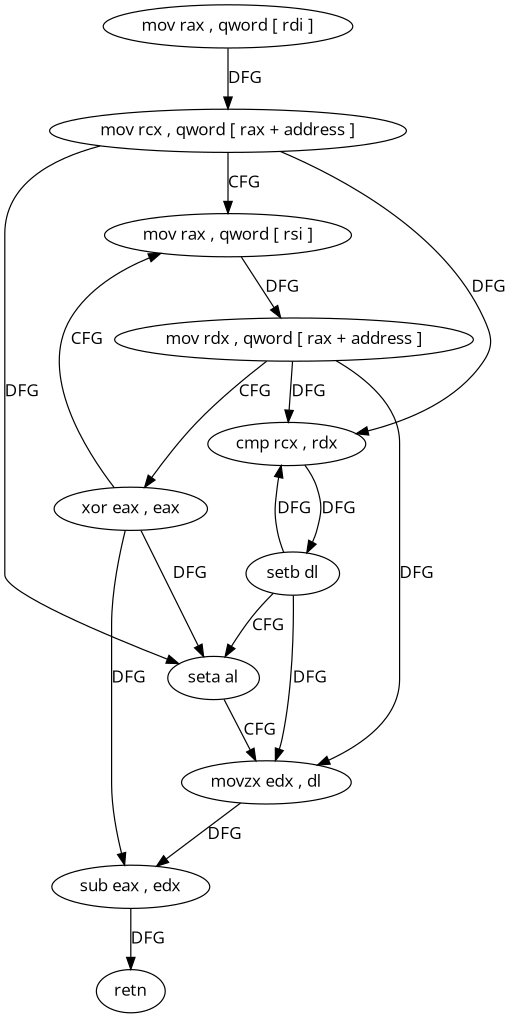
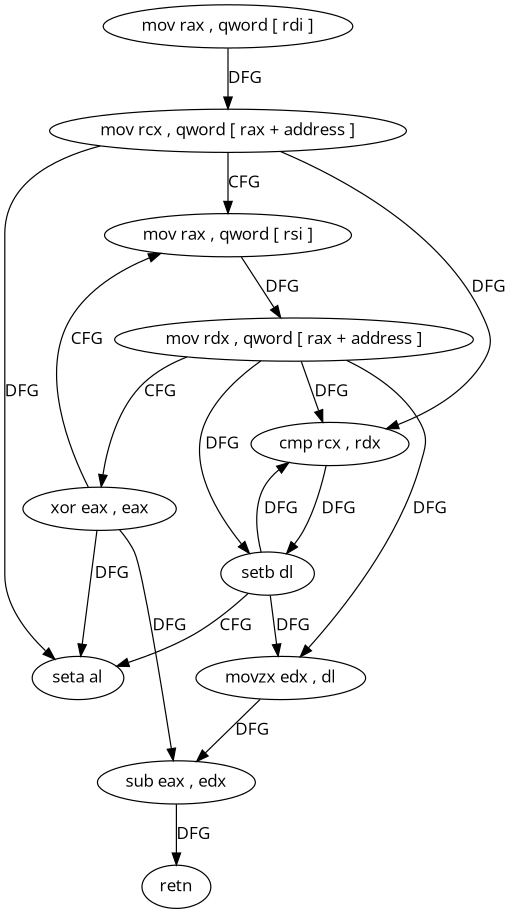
none -> (200, 446)
(237, 725) -> none
